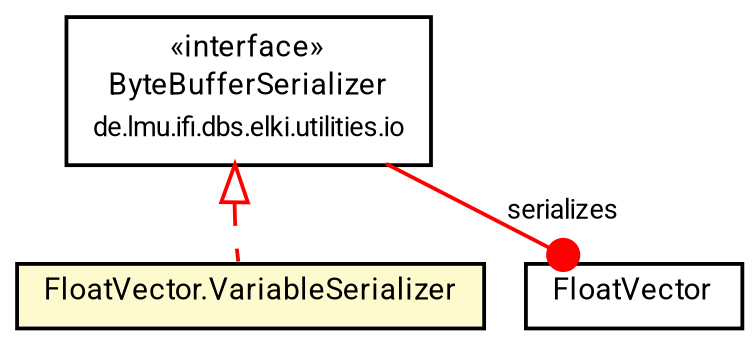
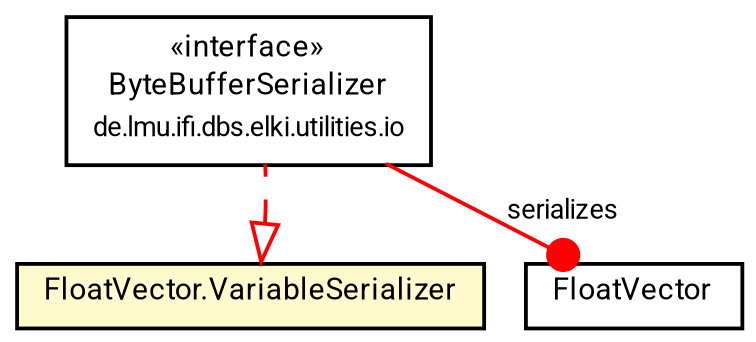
(236, 232) -> (266, 193)
